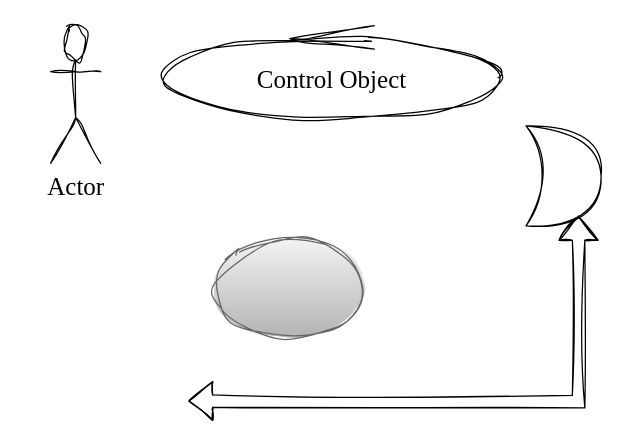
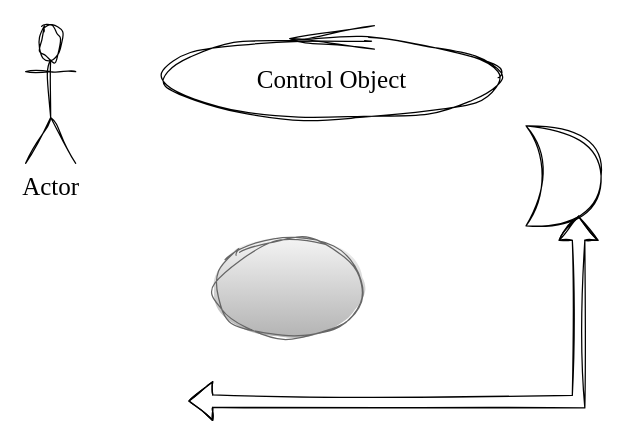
(76, 94) -> (51, 94)
